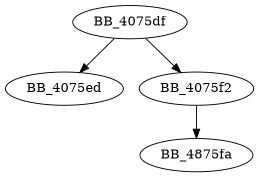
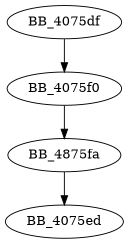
(100, 52) -> (64, 184)
(196, 89) -> (64, 89)
